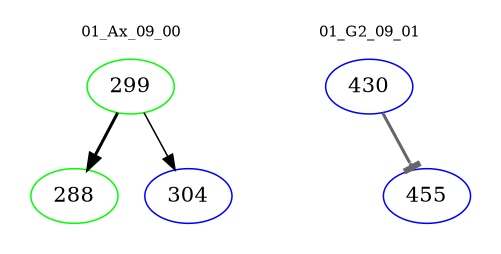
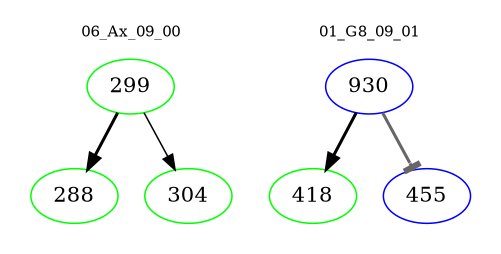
(131, 33) -> (131, 33)
(370, 33) -> (370, 33)
(369, 87) -> (369, 87)
(188, 196) -> (188, 196)
none -> (313, 196)
